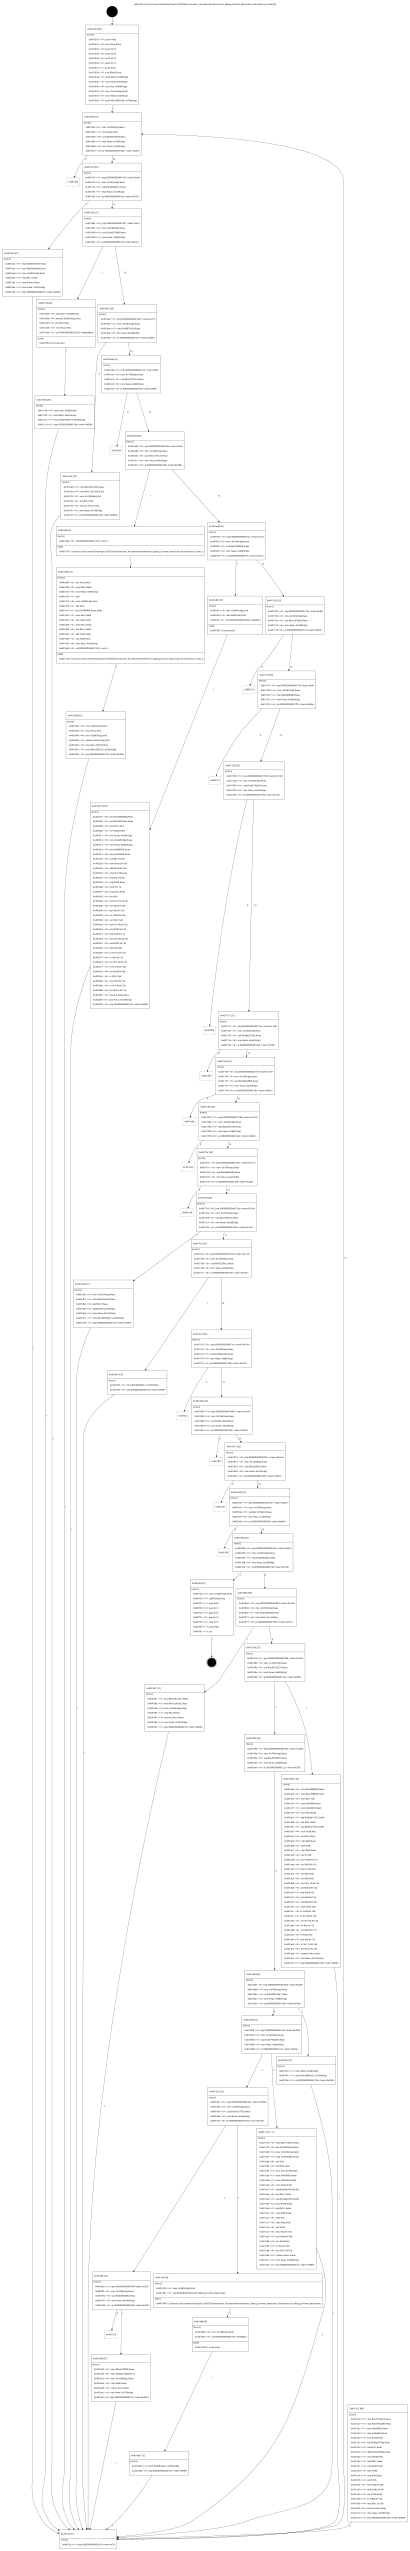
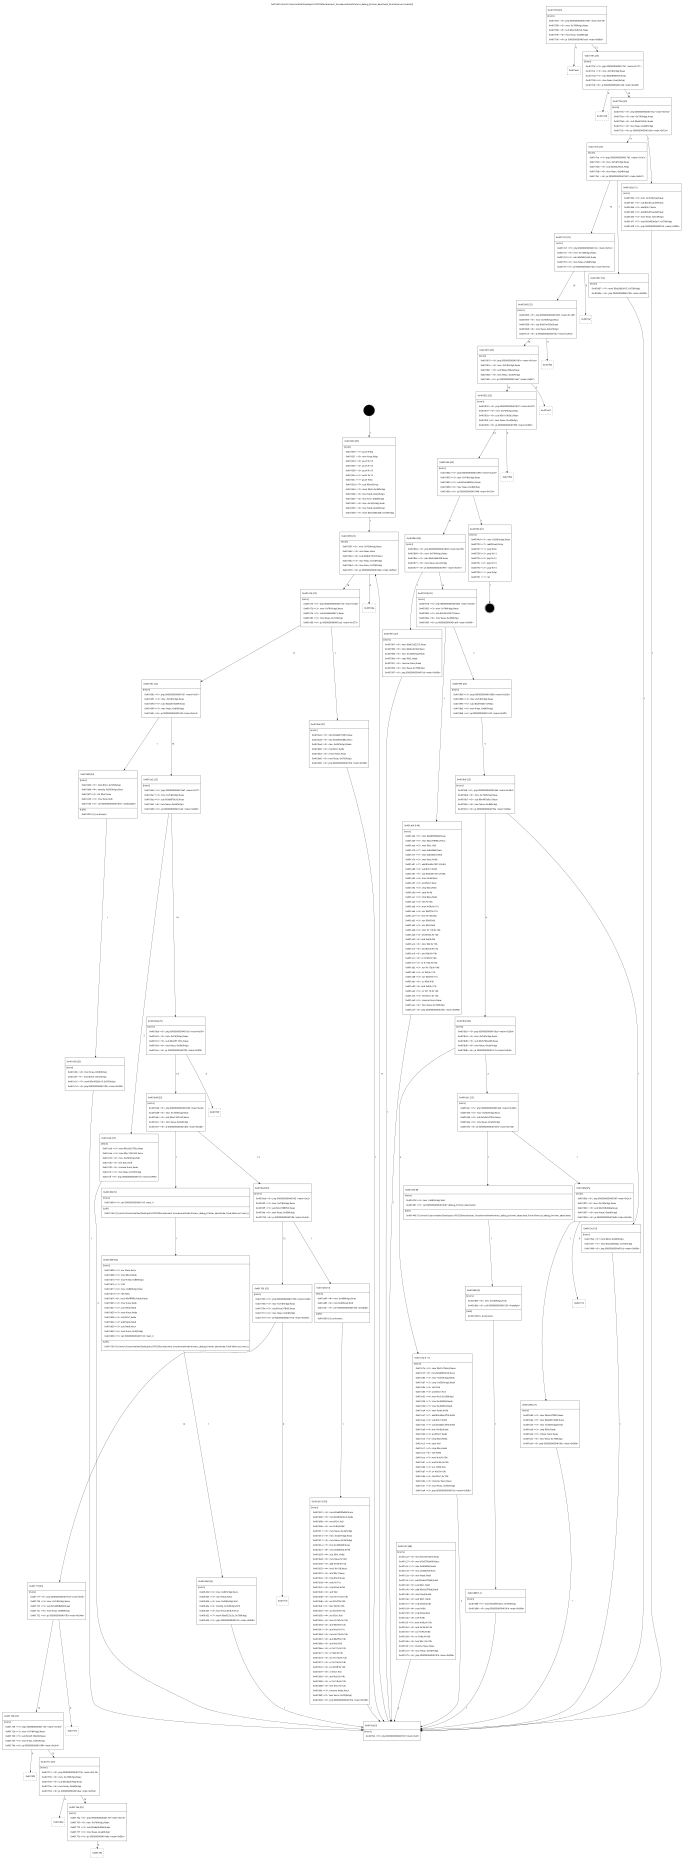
(237, 1098) -> none
